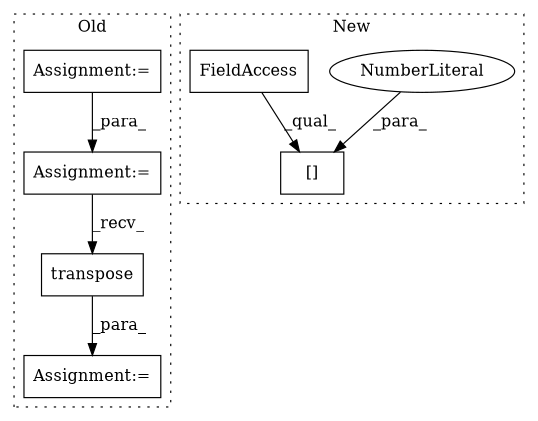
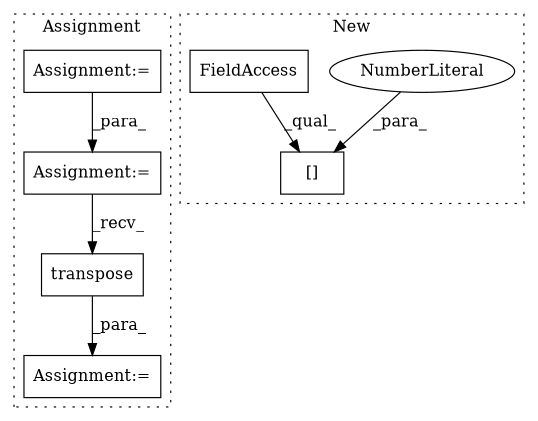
(92, 27) -> (92, 27)
